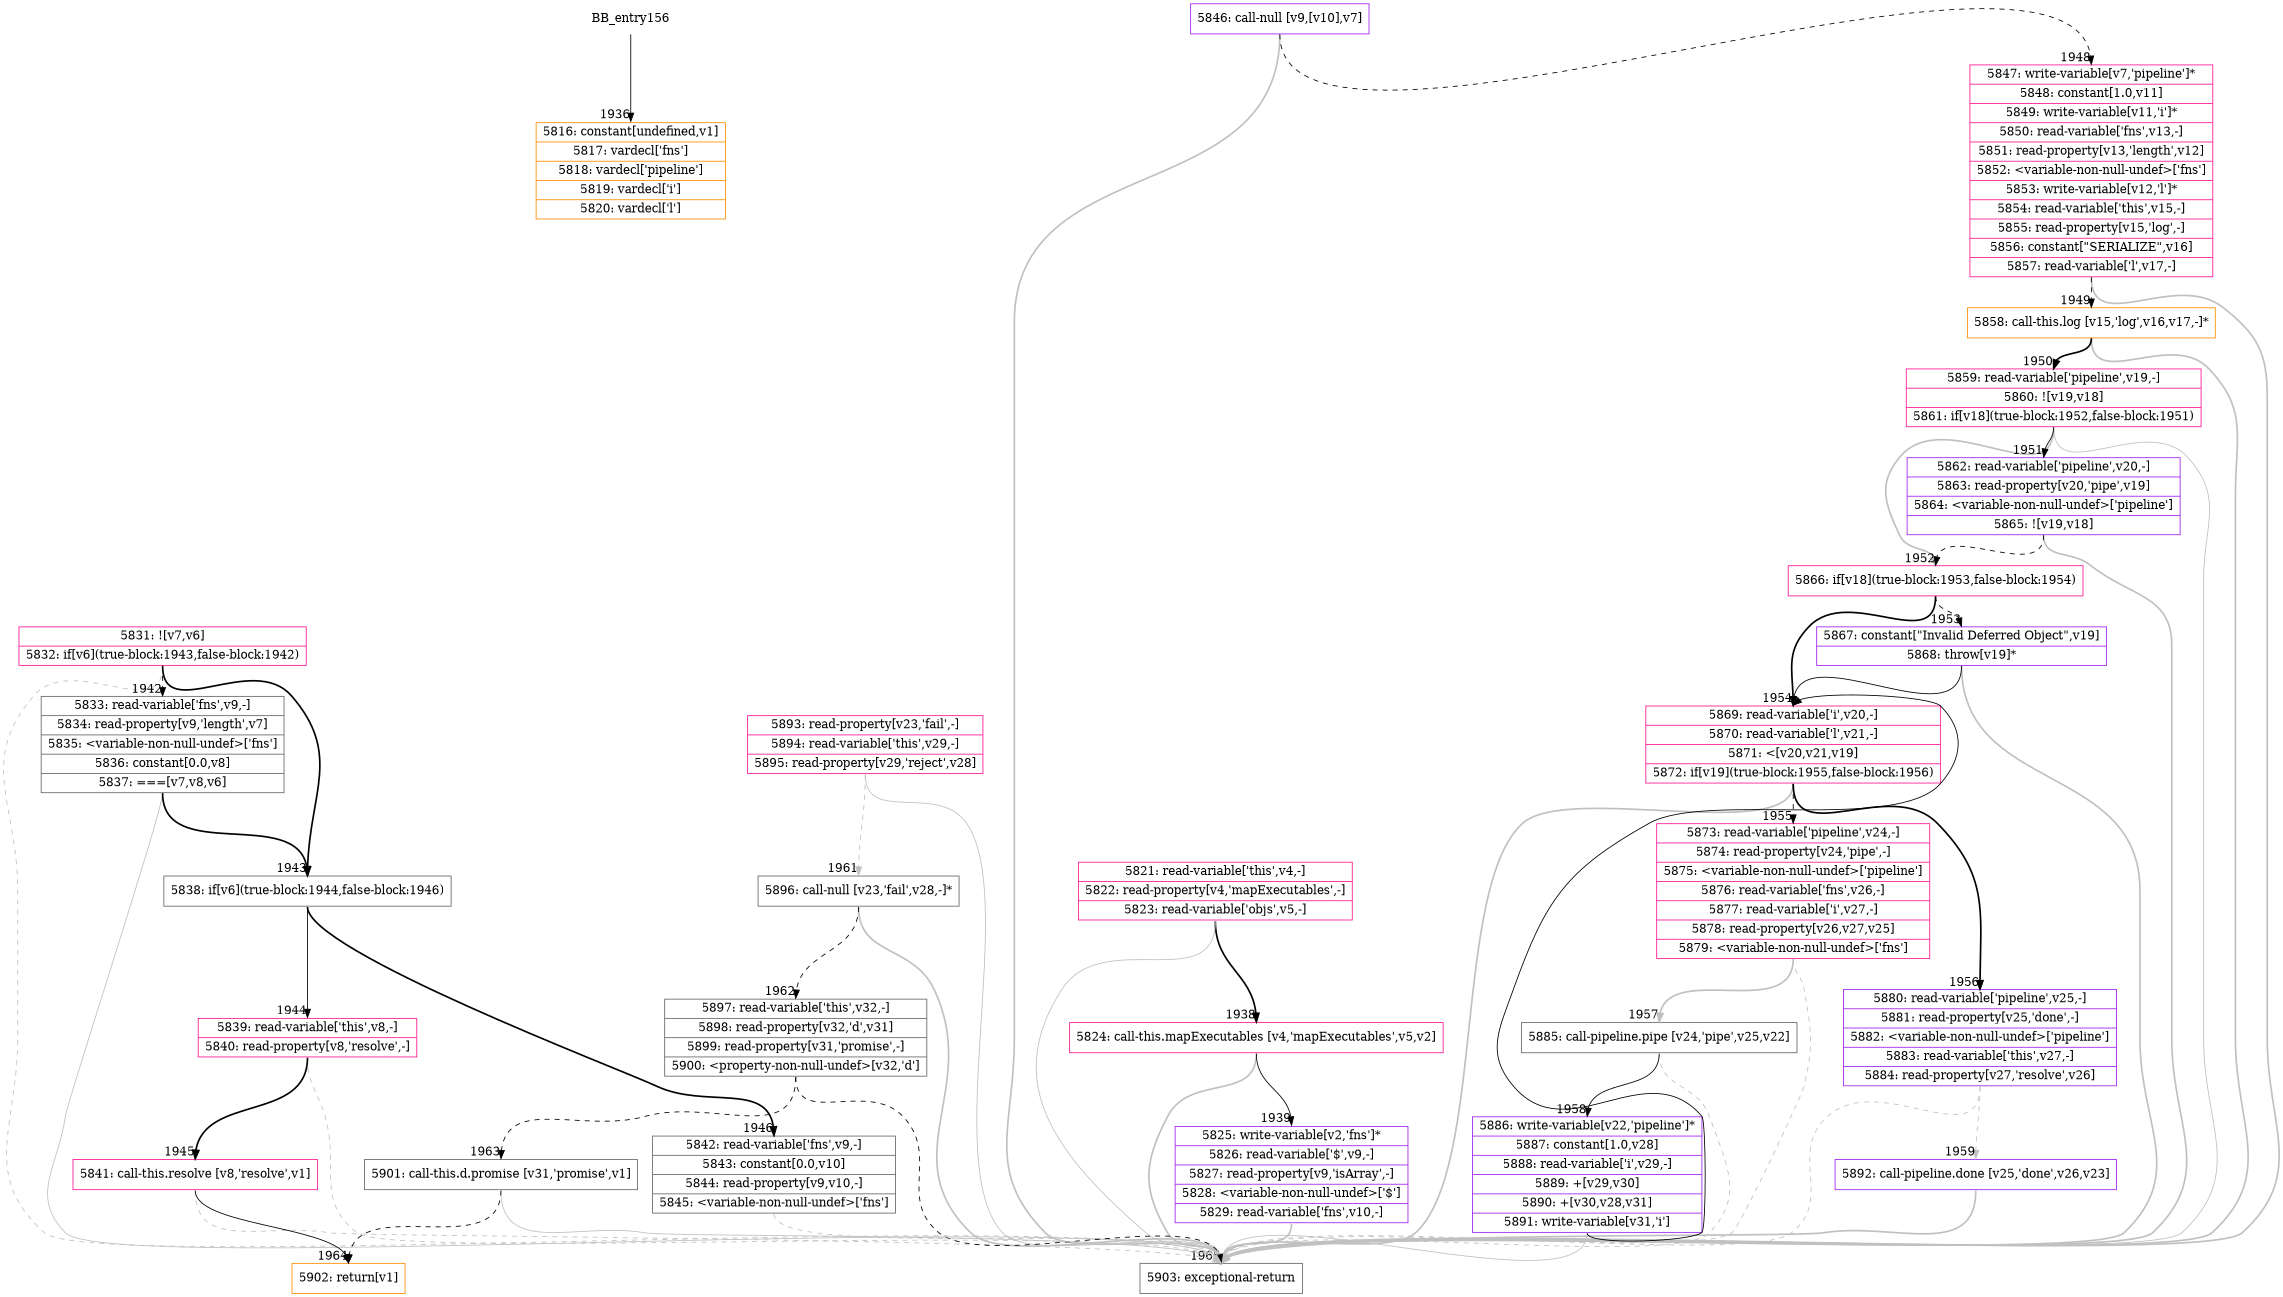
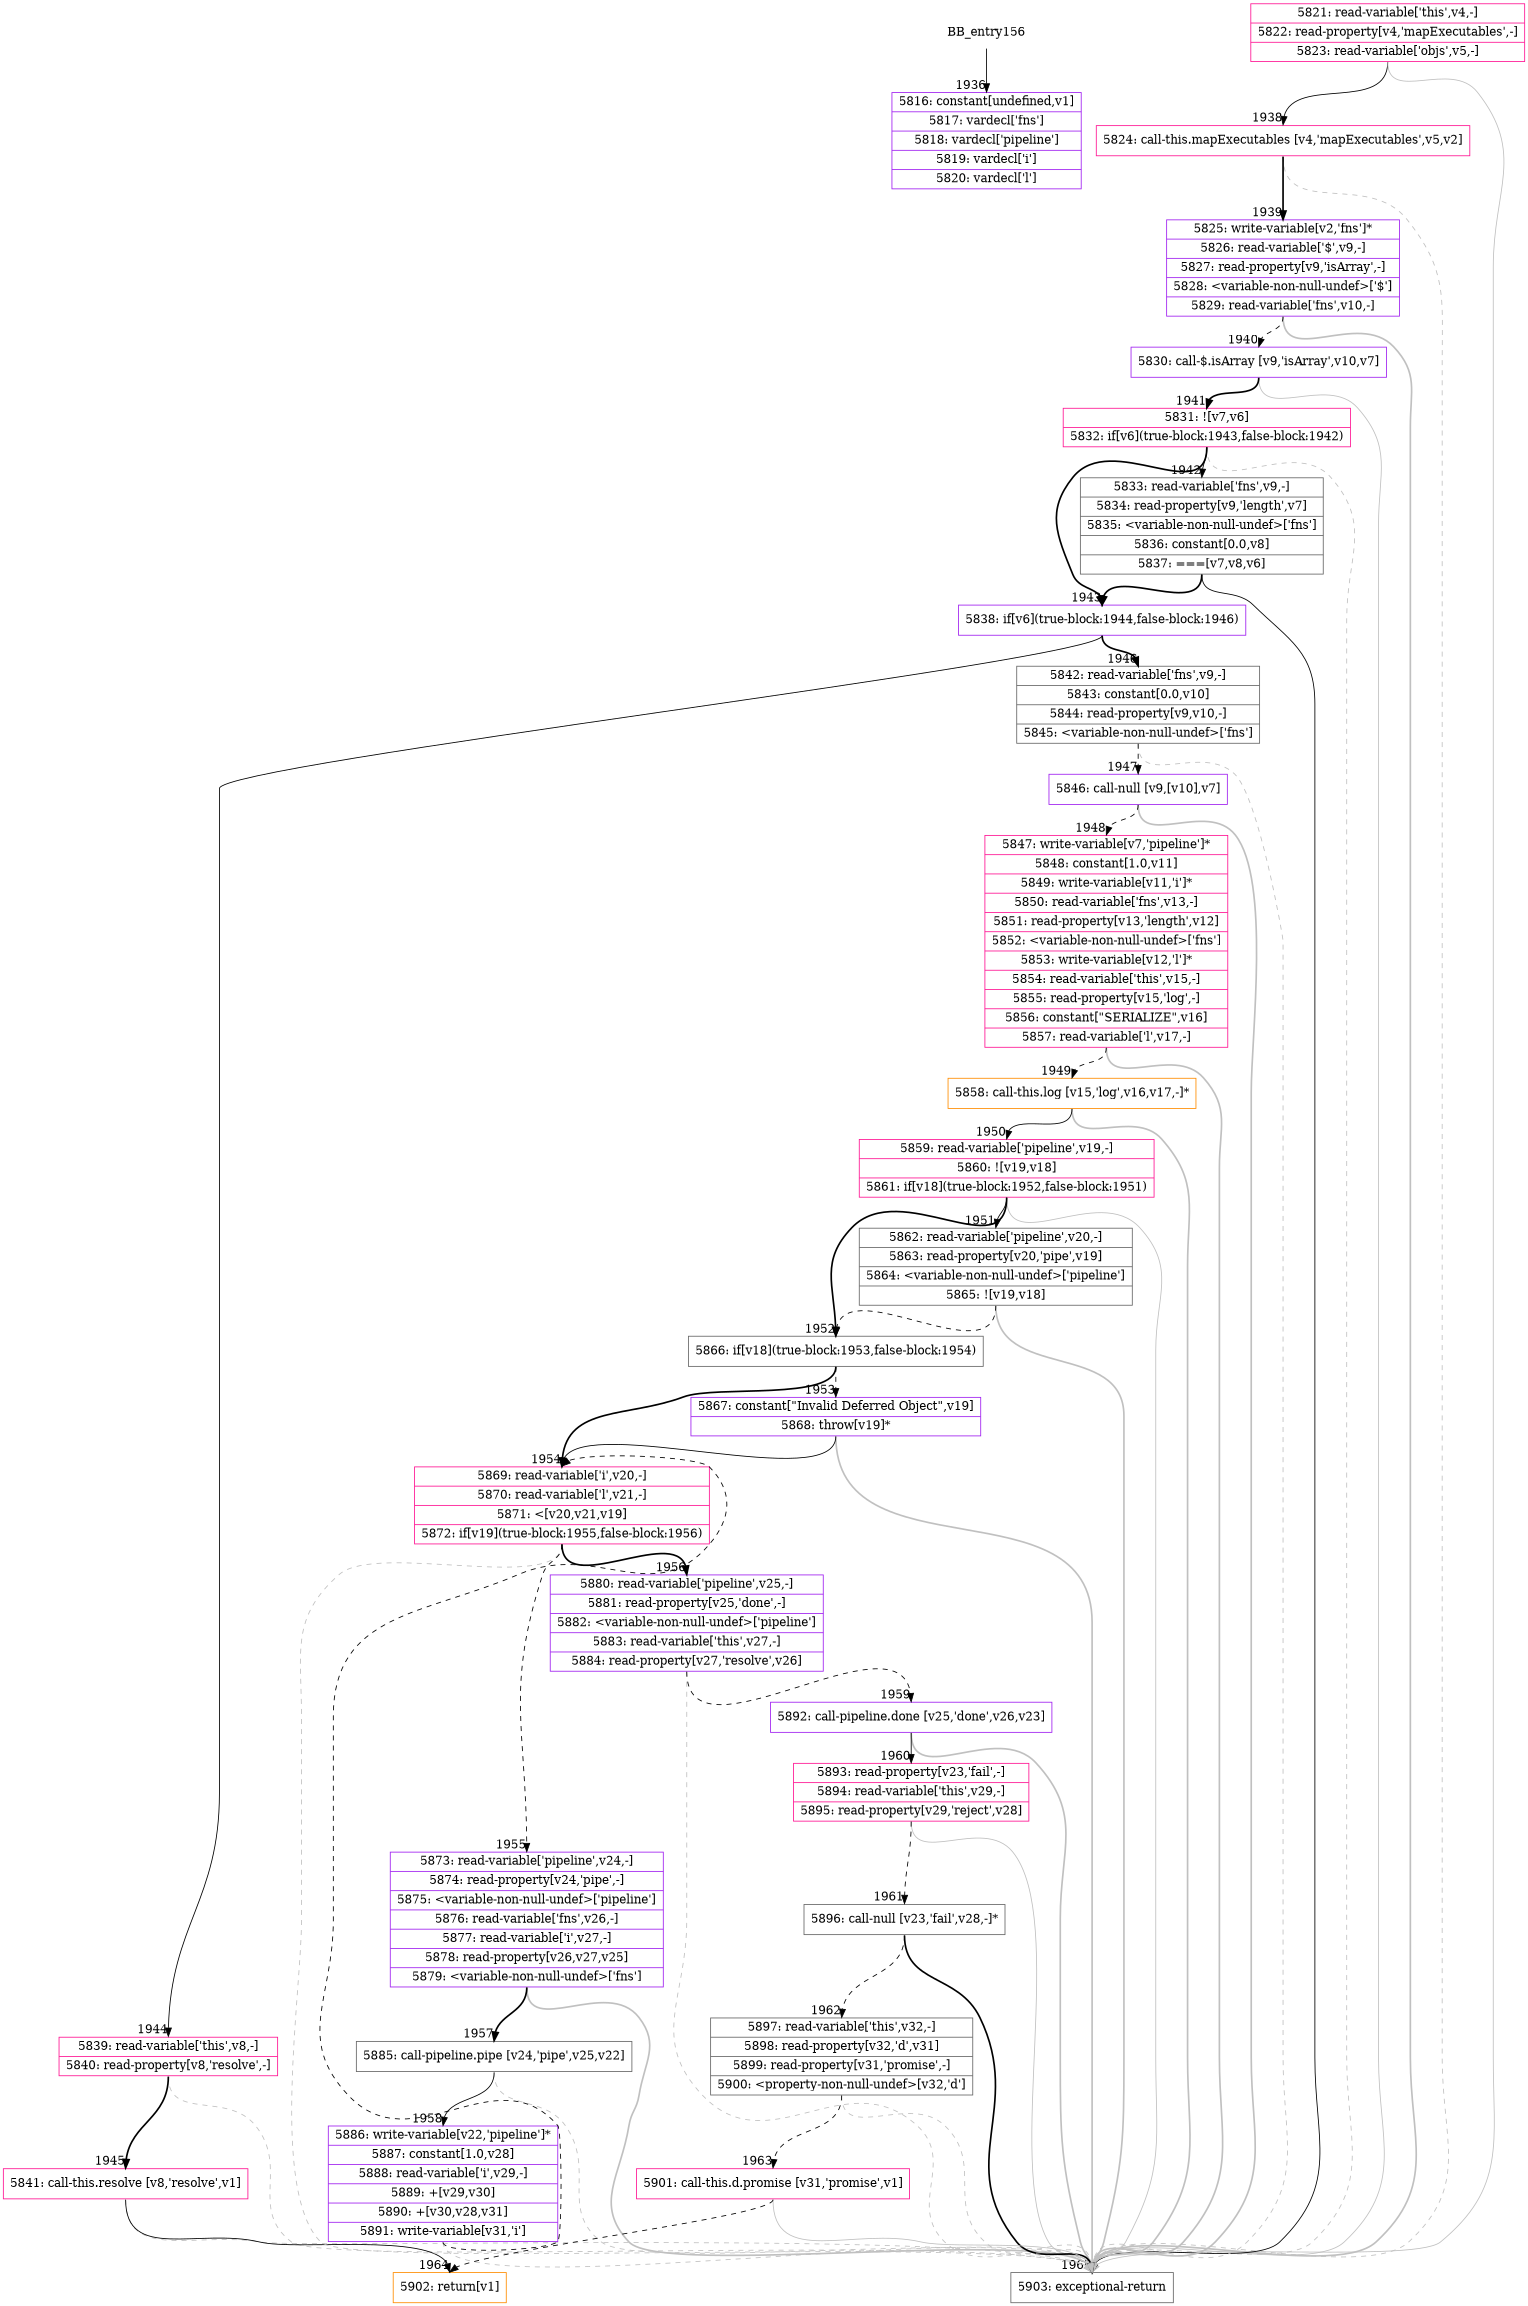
(631, 171) -> (987, 141)
(2077, 352) -> (1044, 1124)
none -> (1259, 362)
(1921, 443) -> (884, 1213)
(2044, 496) -> (996, 1267)
(1936, 581) -> (836, 1351)
(163, 677) -> (1205, 458)
none -> (1138, 755)
(862, 821) -> (908, 1858)
(307, 891) -> (1102, 620)
(1793, 891) -> (527, 1920)
(1558, 896) -> (333, 1797)
(1233, 968) -> (1340, 93)
(1474, 984) -> (295, 2171)
(1730, 990) -> (514, 2011)
(1271, 1086) -> (1283, 184)
(1978, 1118) -> (795, 1688)
(1155, 1146) -> (1442, 1319)
(501, 1175) -> (773, 2184)
(941, 1183) -> (994, 2114)
(55, 1219) -> (1315, 1481)
(1739, 1222) -> (612, 2212)
(933, 1226) -> (965, 2182)
(1408, 1248) -> (715, 2260)
none -> (911, 1744)
